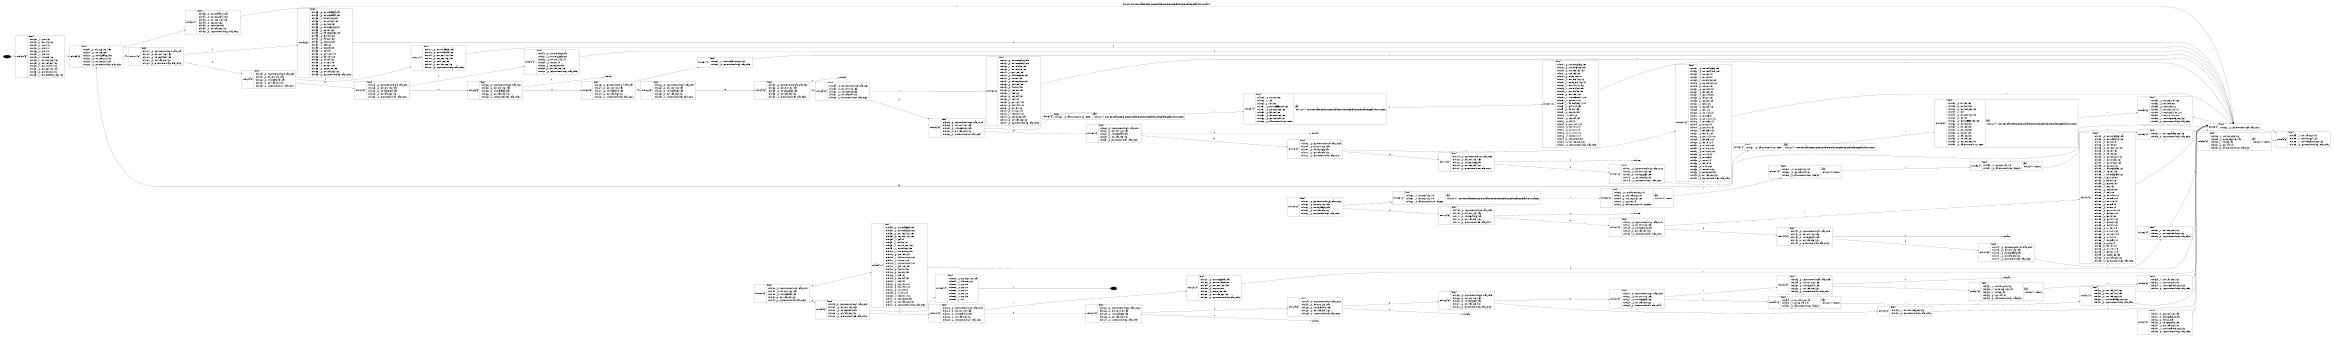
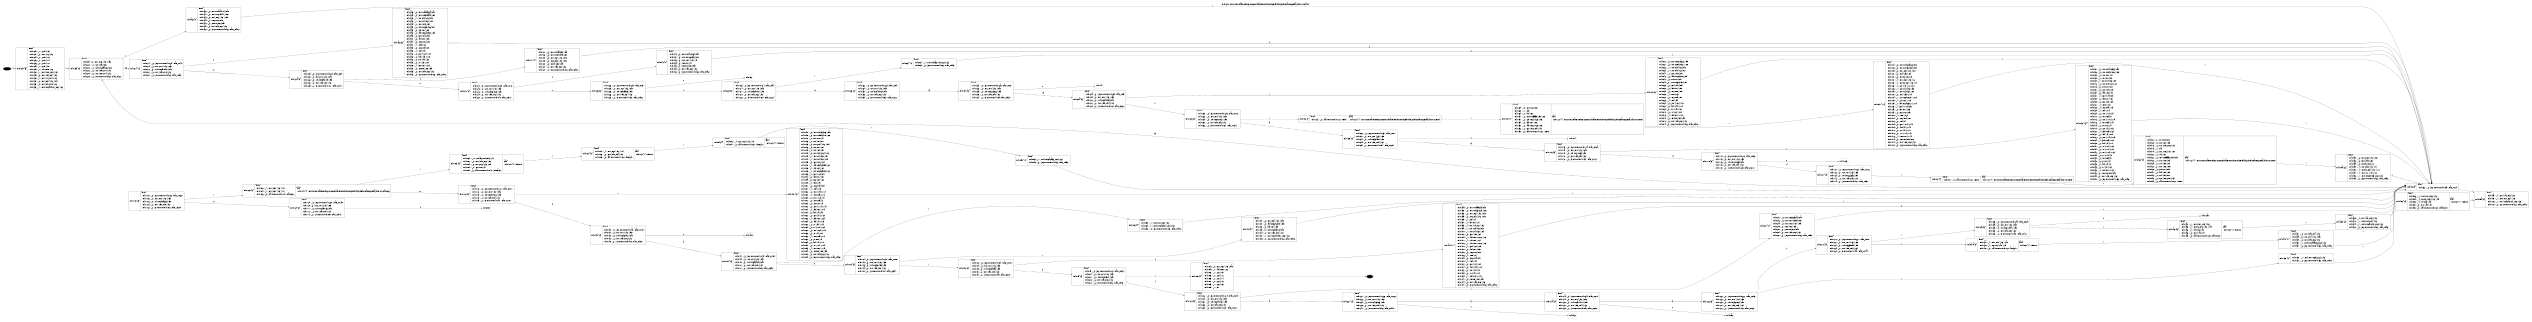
(1551, 222) -> (424, 193)
none -> (872, 265)
